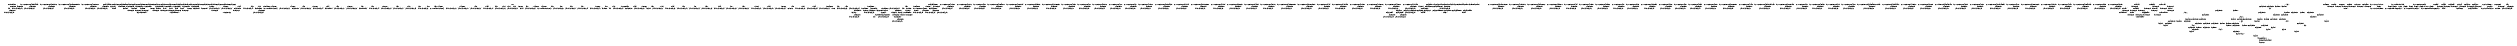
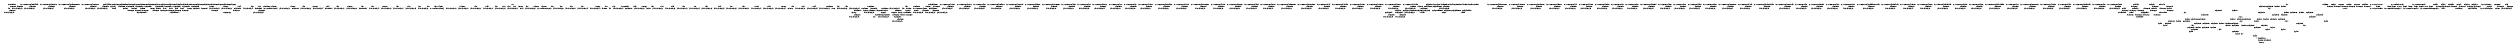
(1413, 7) -> (1413, 7)
